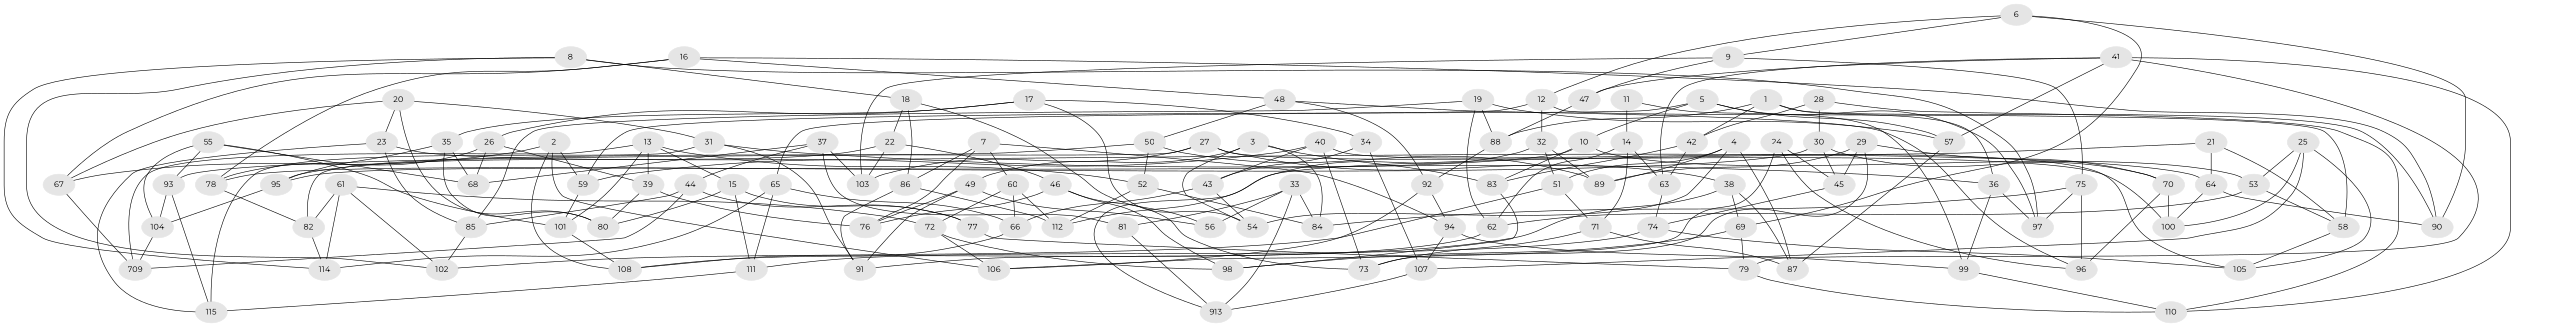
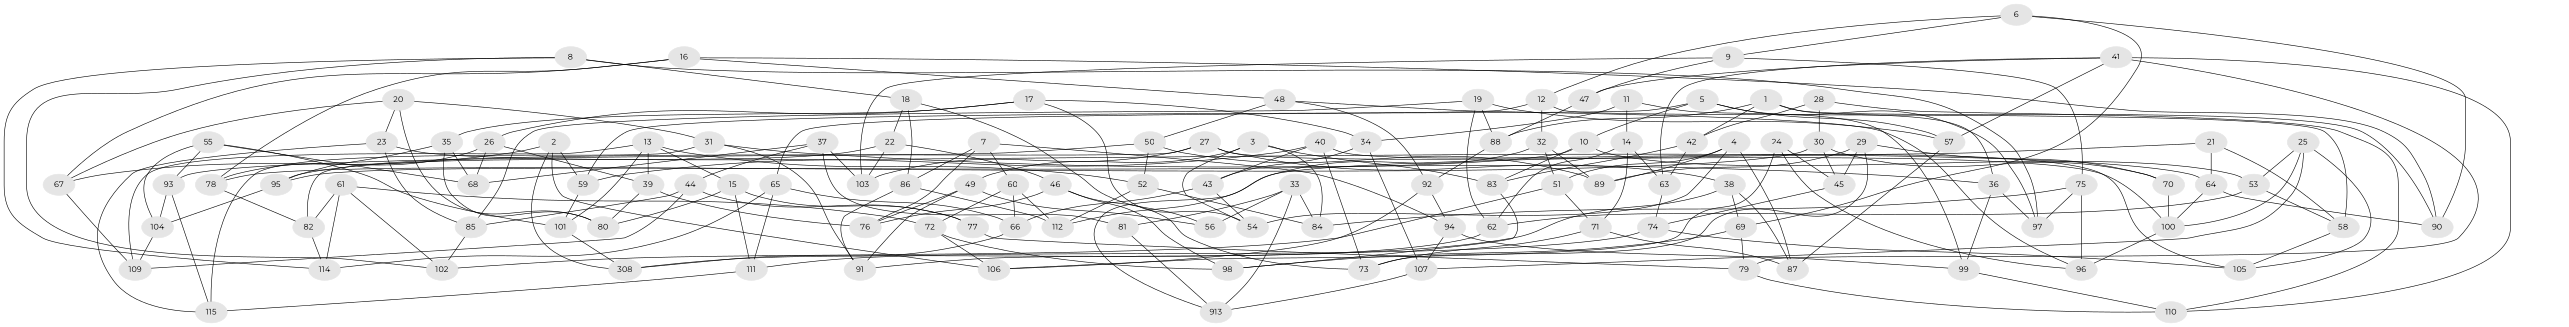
none -> (1499, 128)
(2125, 227) -> (2125, 249)
(135, 270) -> (135, 270)
(625, 270) -> (625, 270)
